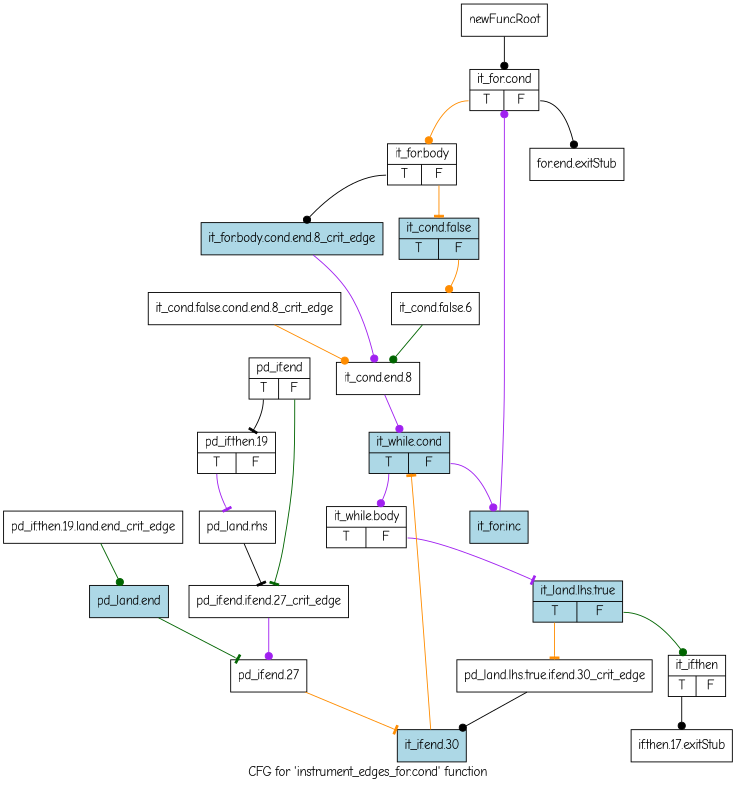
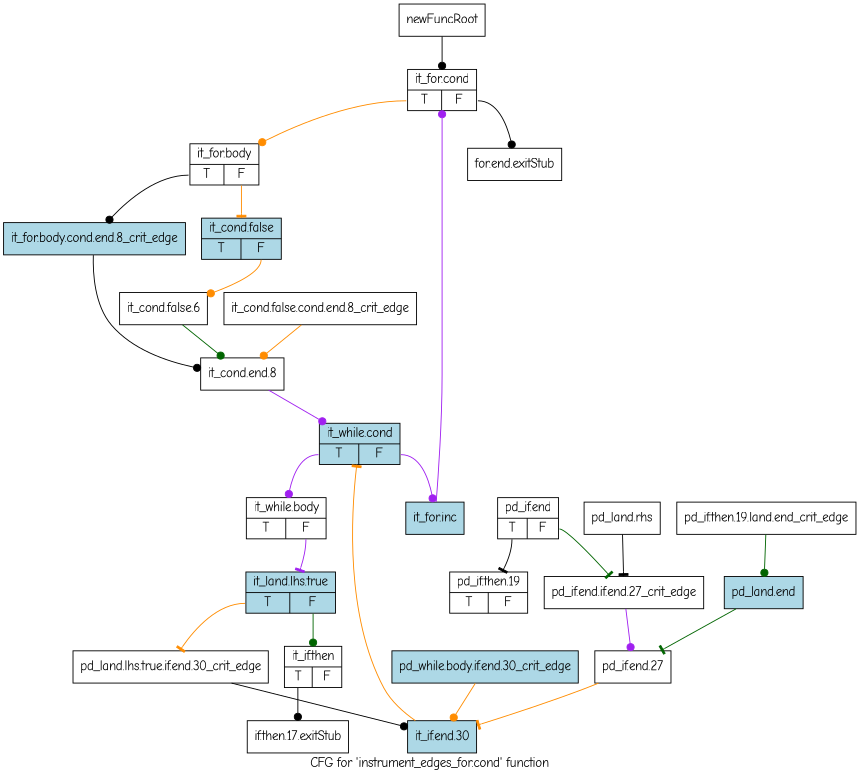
(353, 299) -> (118, 332)
(219, 491) -> none
none -> (485, 667)
